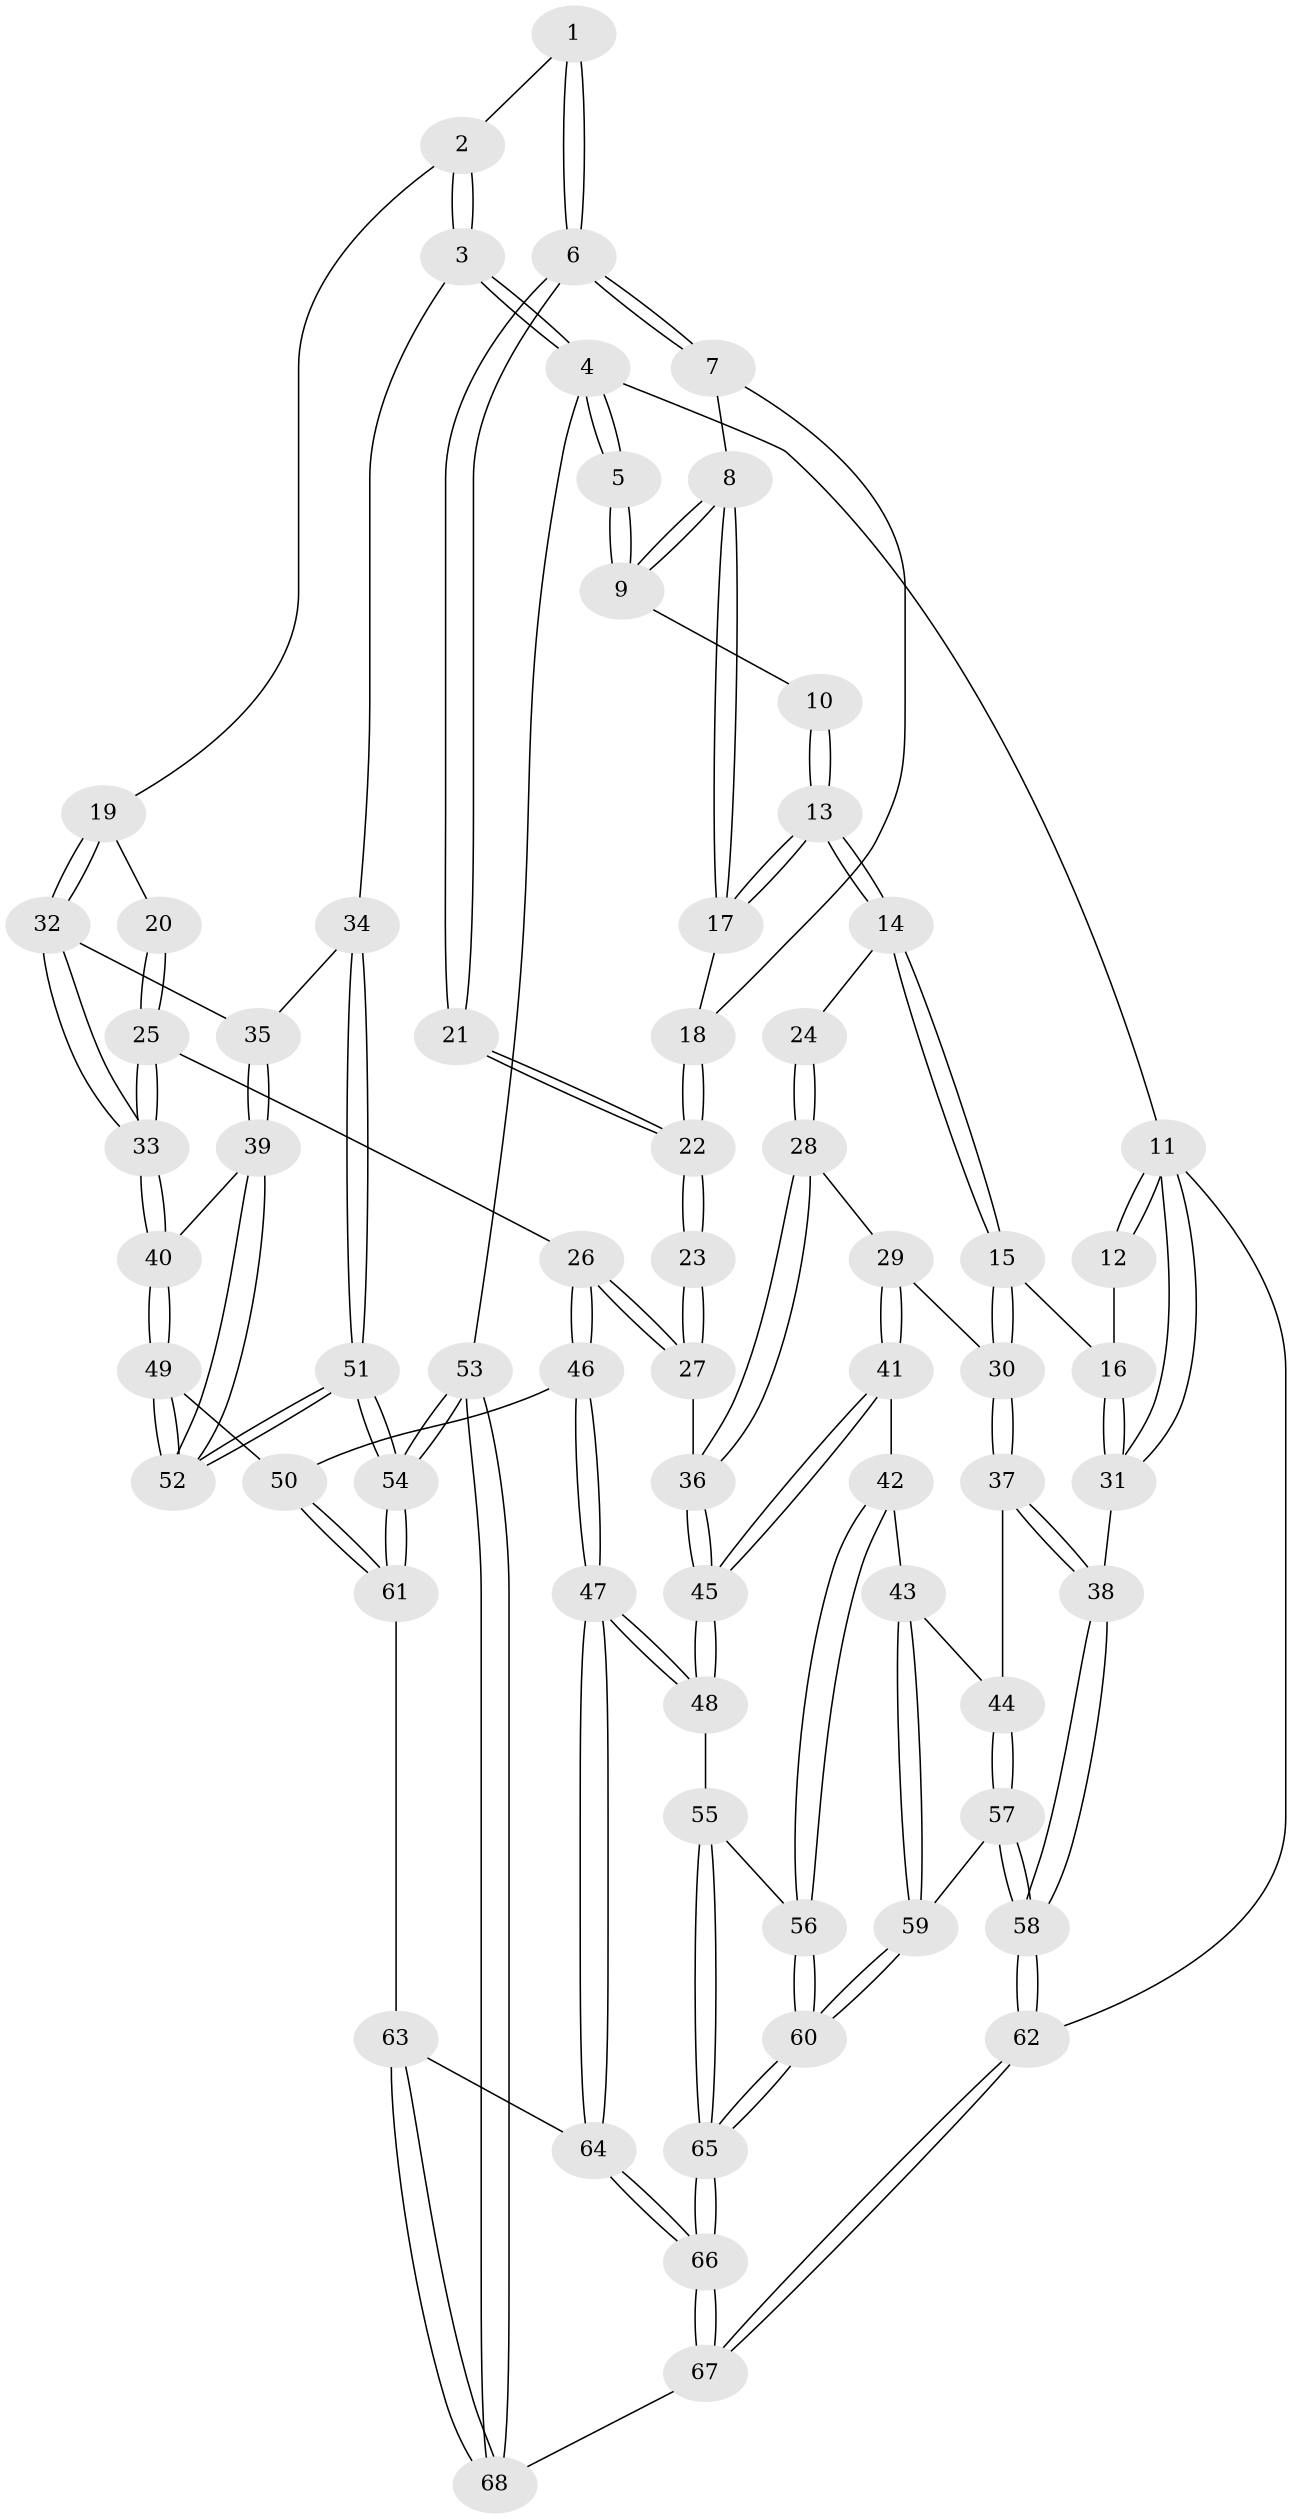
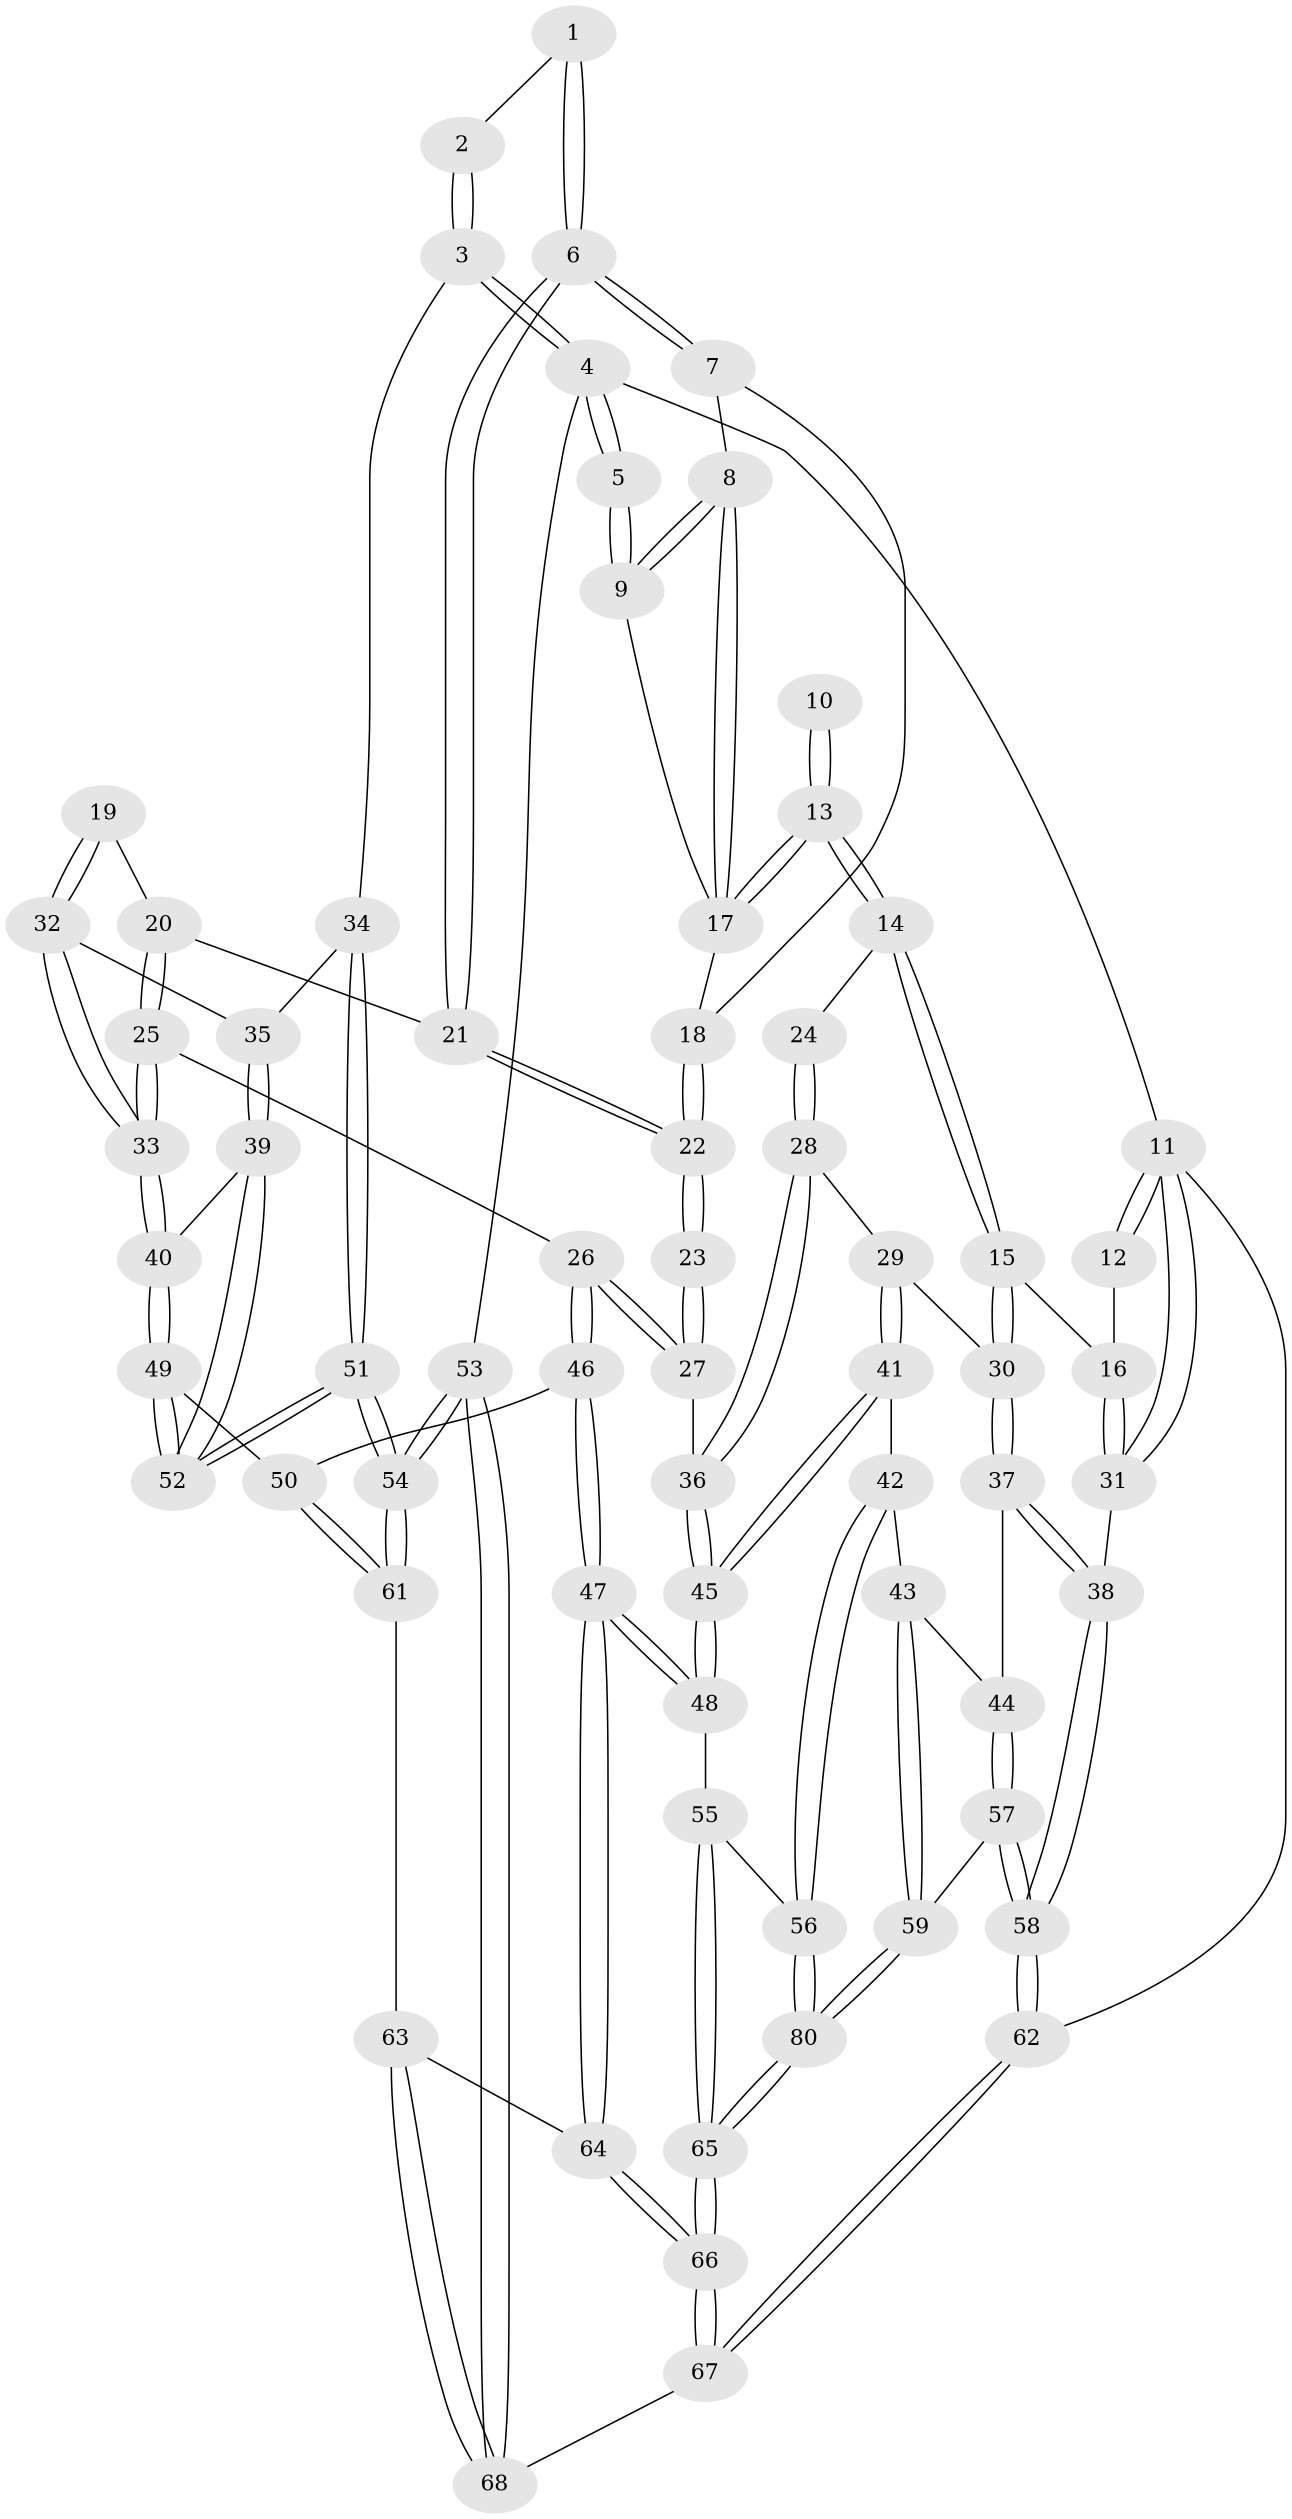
(299, 490) -> none
(708, 639) -> (661, 761)
none -> (297, 977)
(805, 2039) -> (805, 2039)
